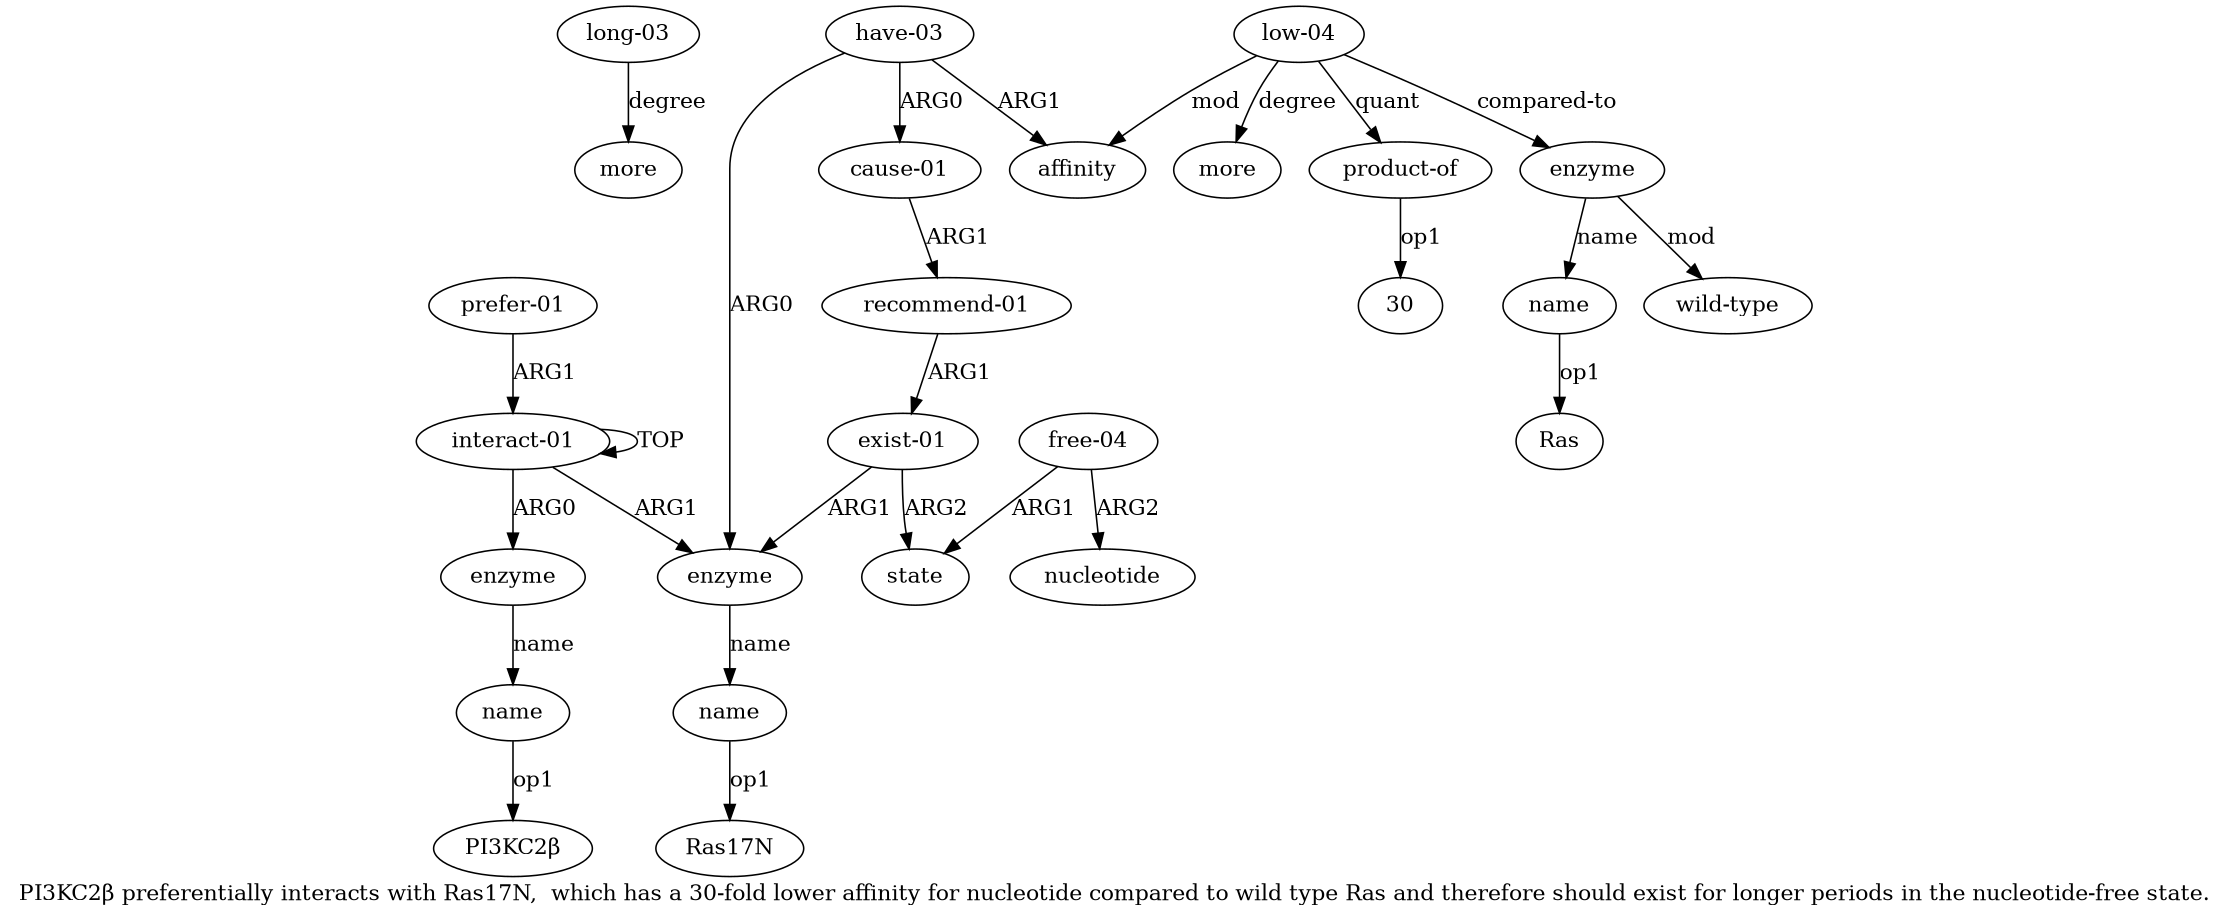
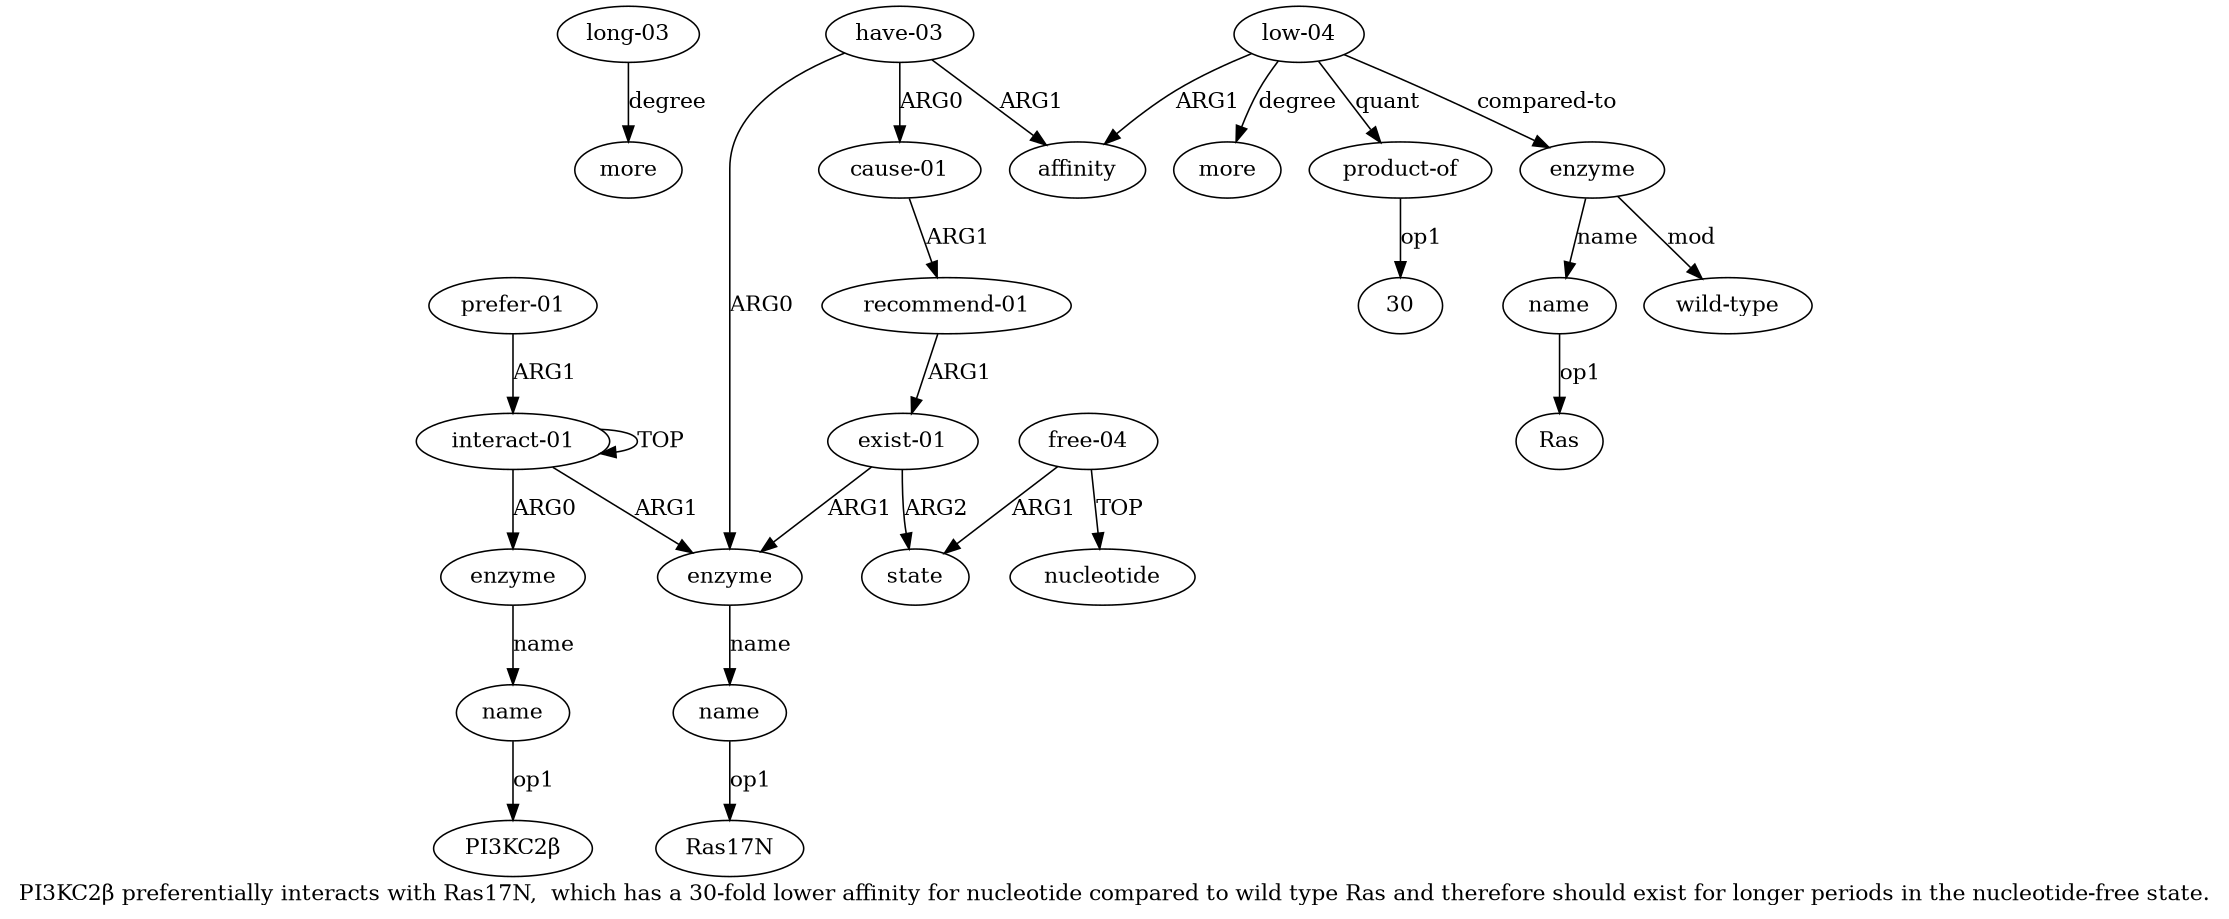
(1216, 102) -> (1208, 102)
(1128, 509) -> (1121, 509)
